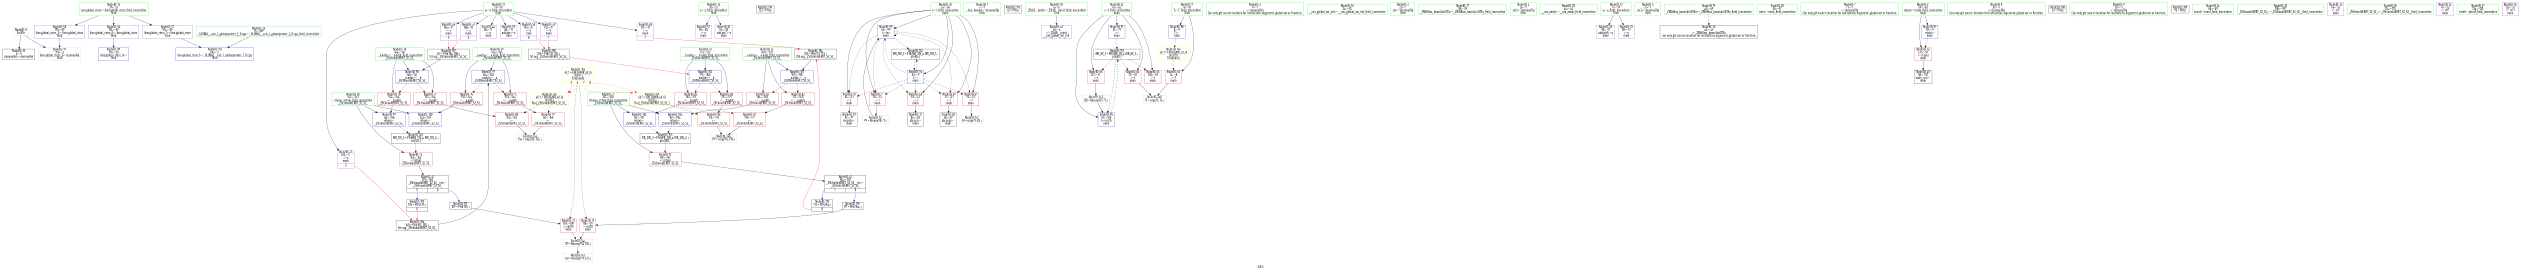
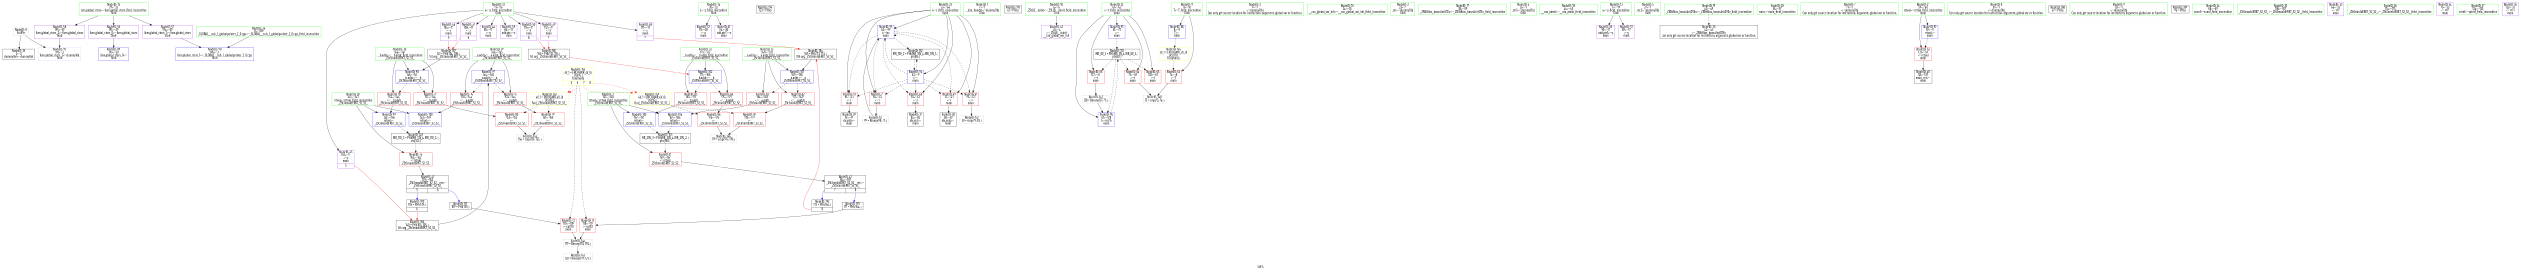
(890, 61) -> (890, 61)
